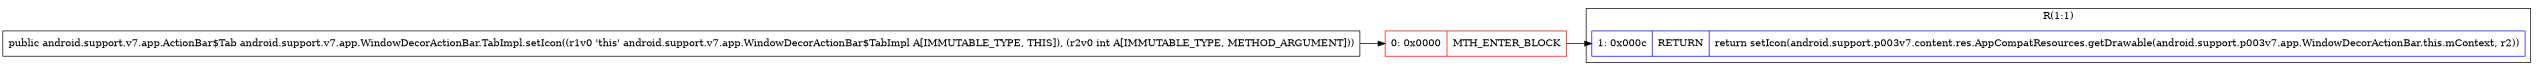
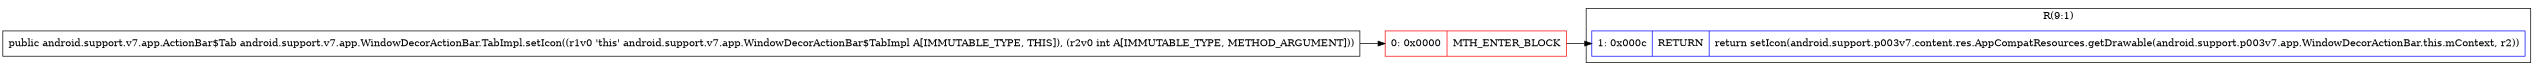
(2058, 17) -> (2058, 17)
